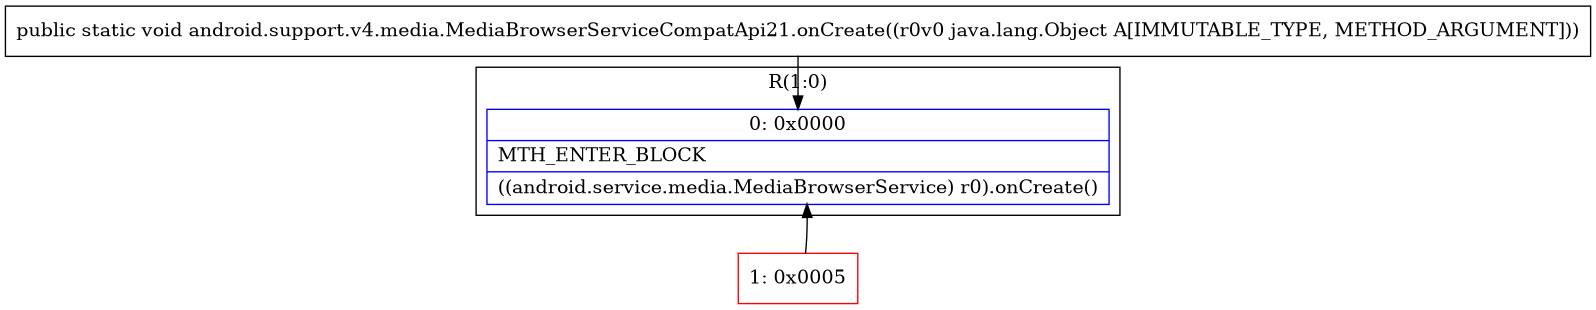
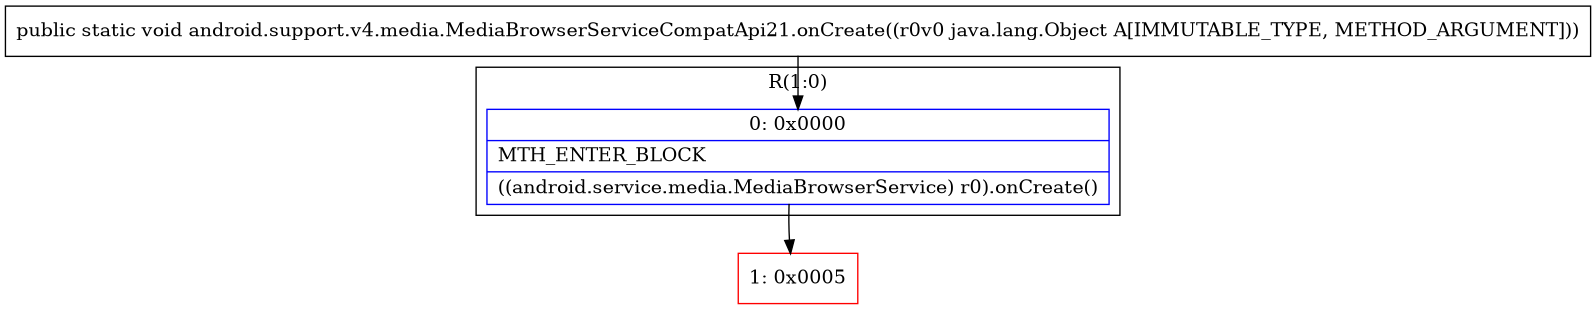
(807, 236) -> (789, 224)
